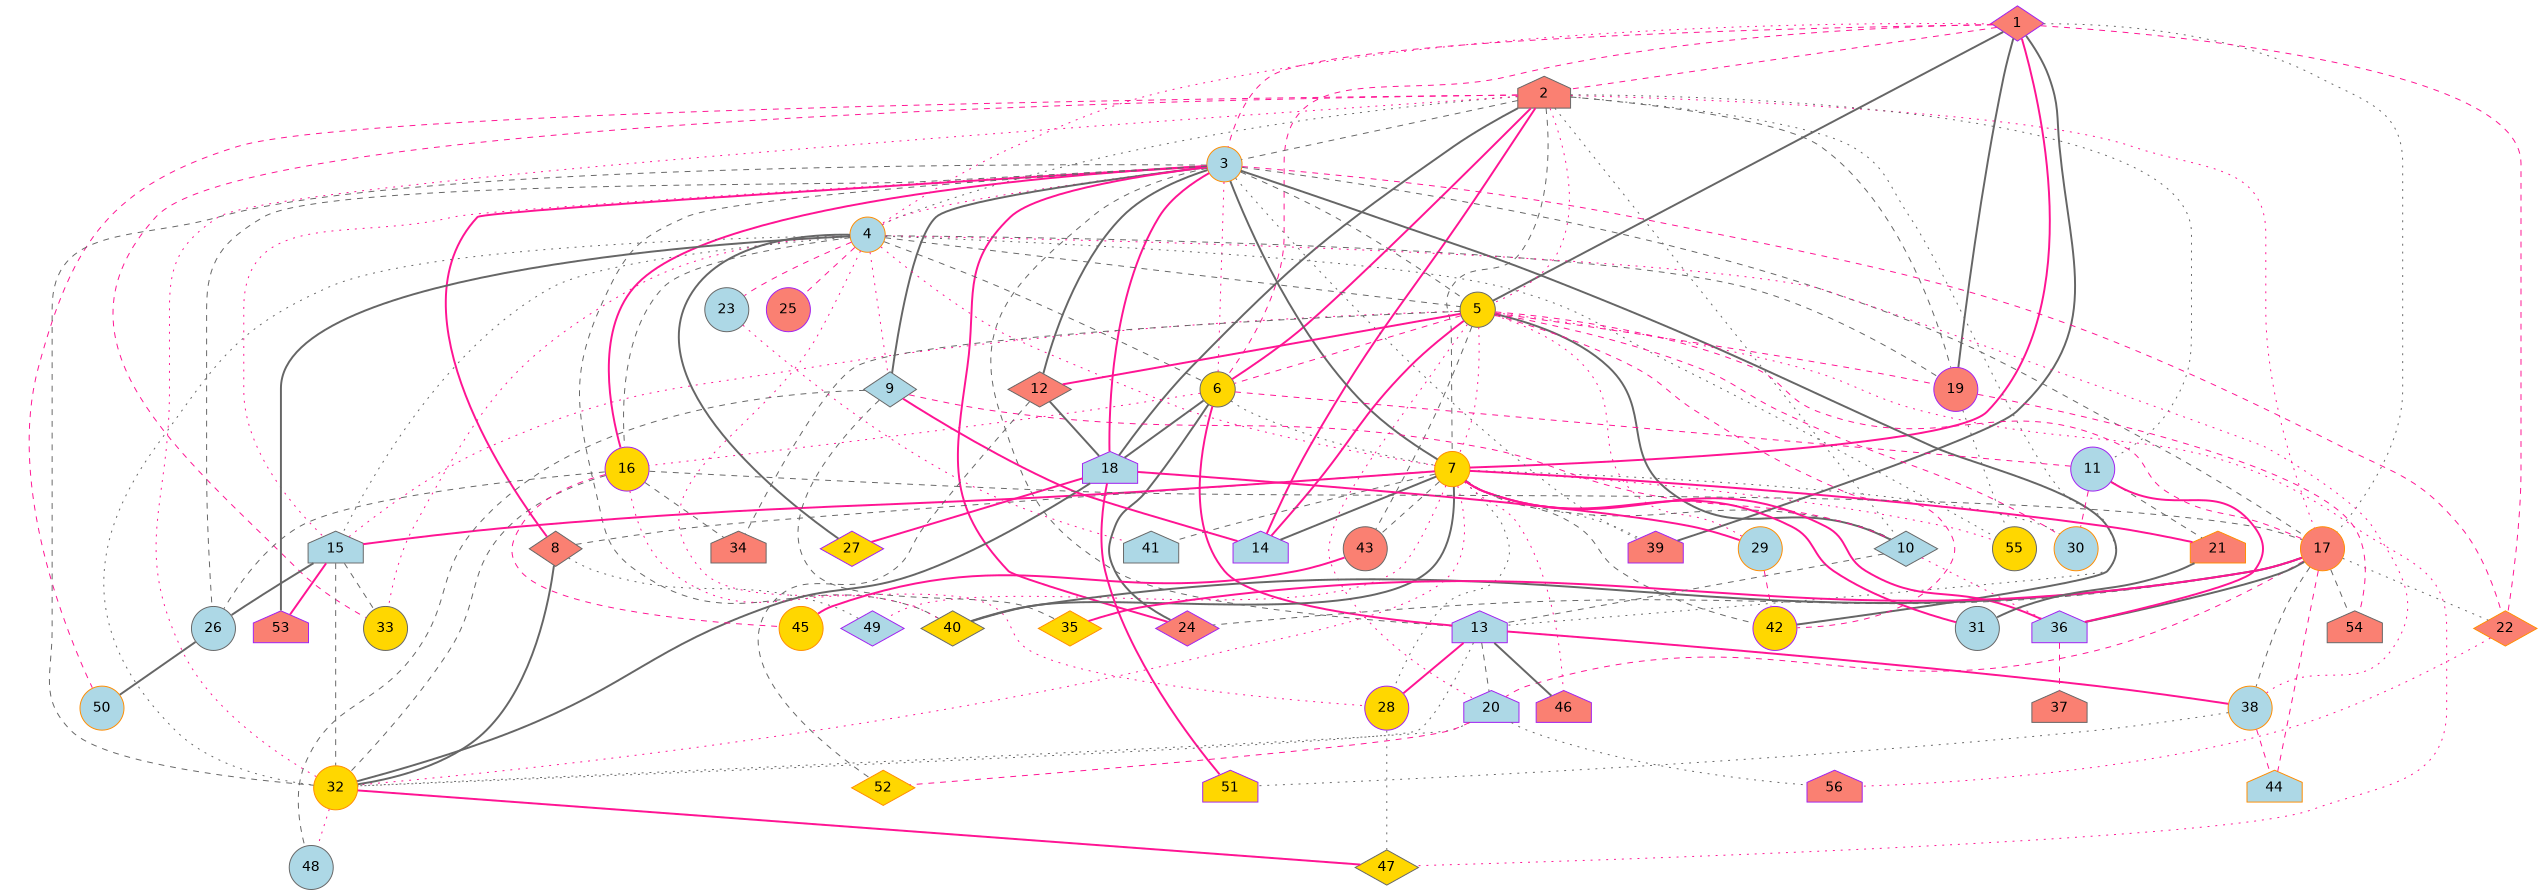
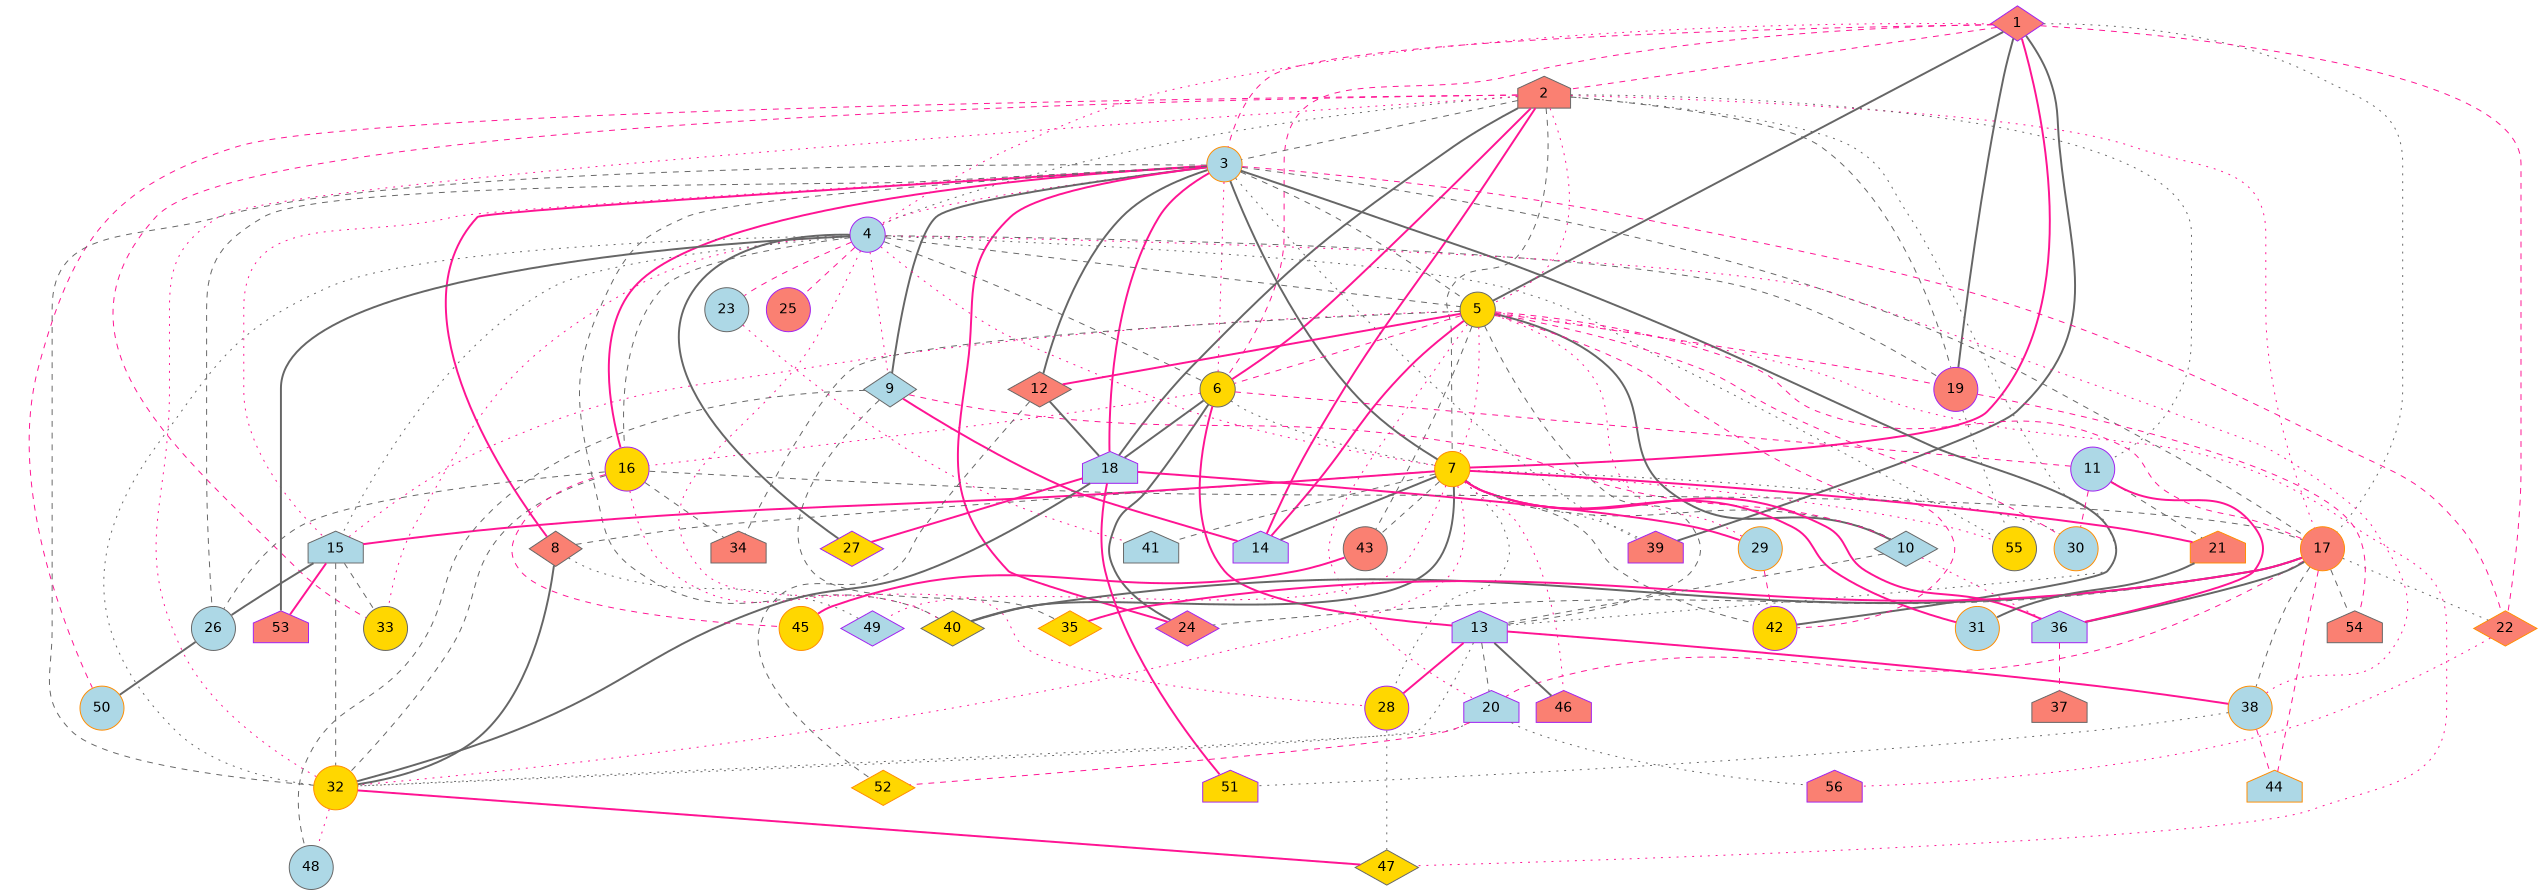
(868, 235) -> (868, 235)
(1726, 322) -> none
(1024, 478) -> (1700, 549)
(1977, 628) -> (1977, 628)
